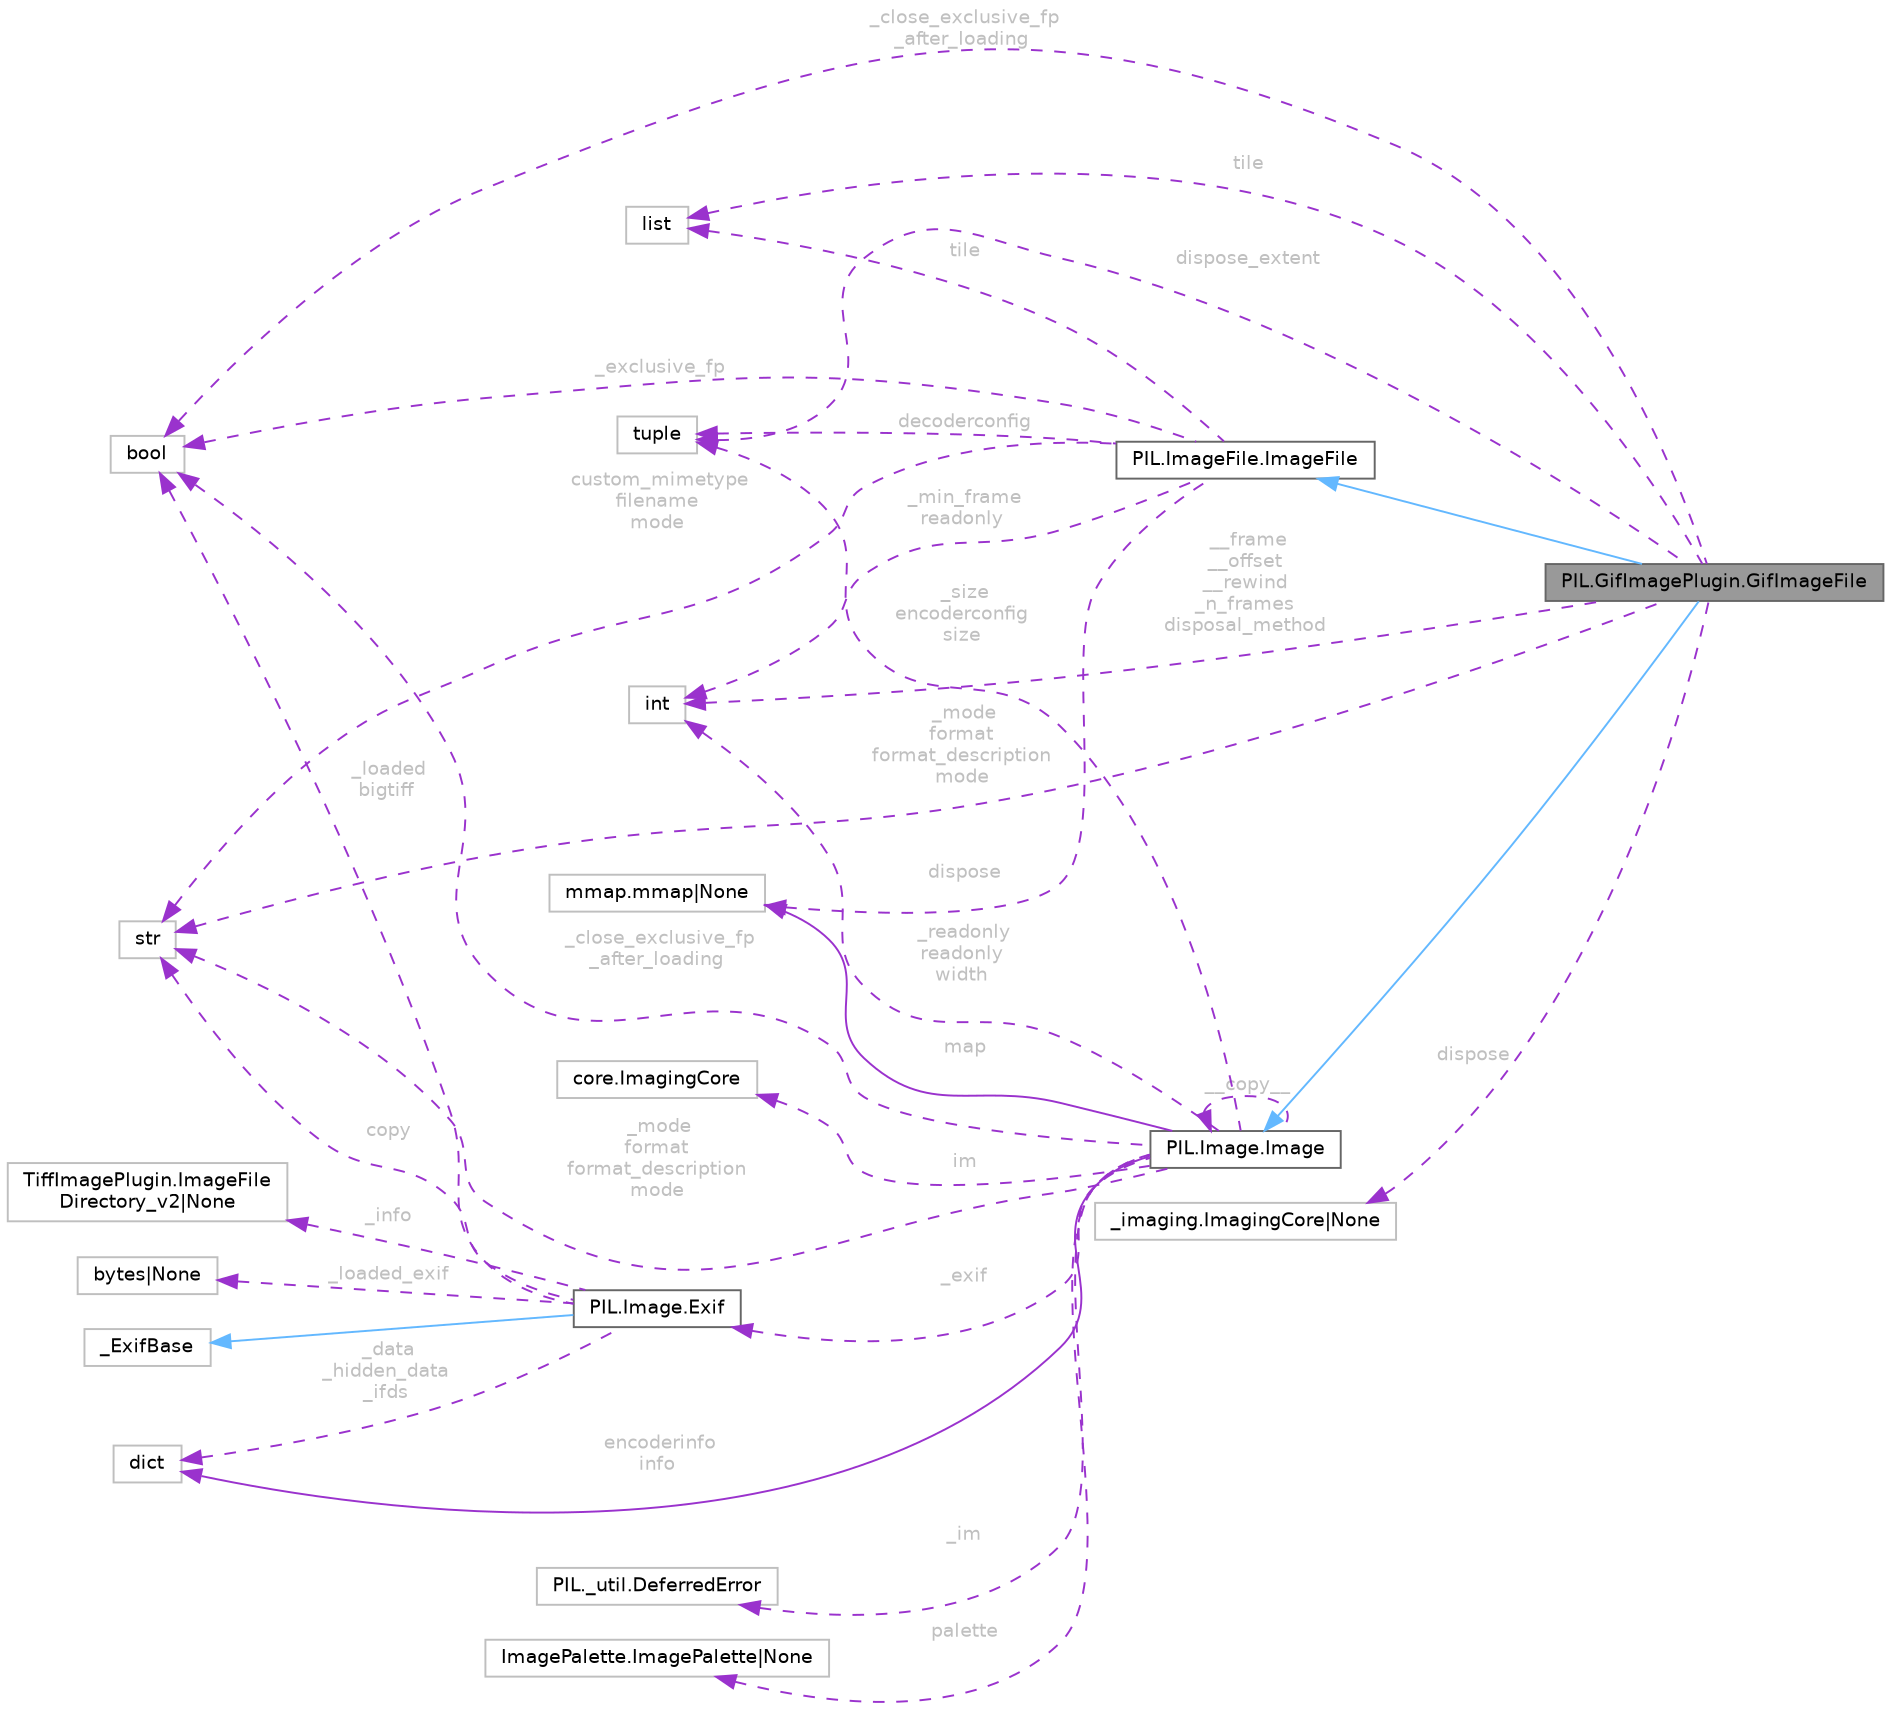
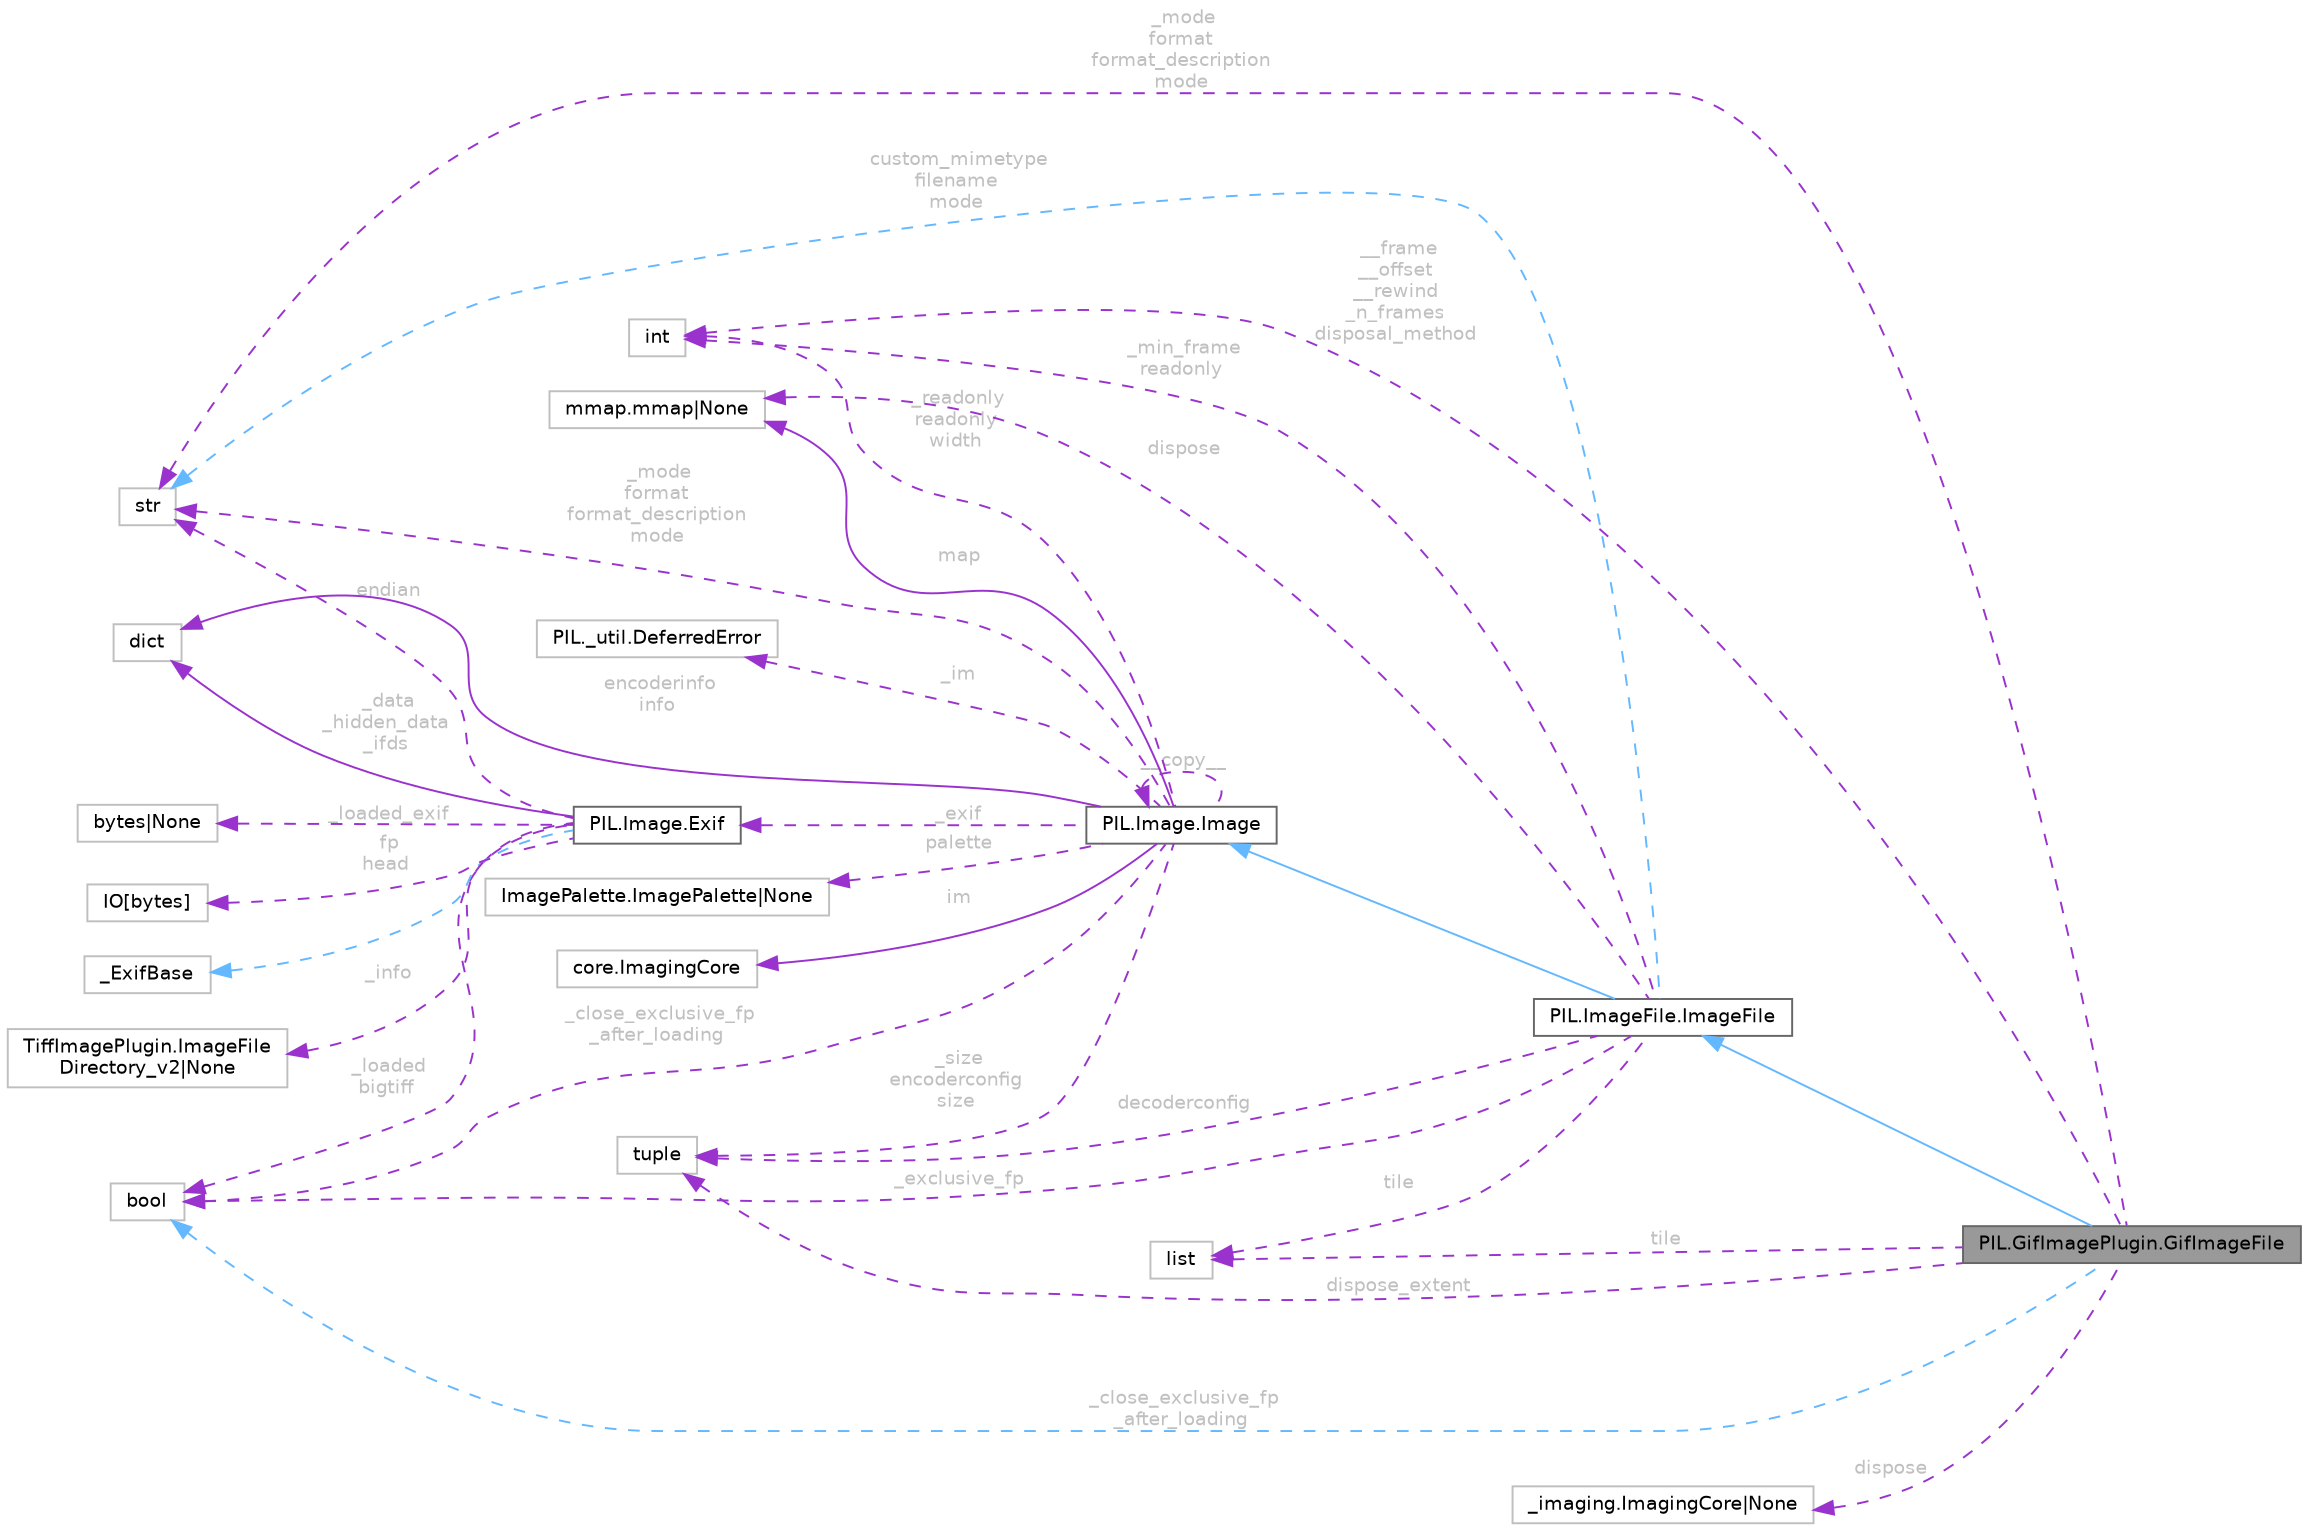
(1011, 51) -> (1140, 1431)
(624, 623) -> (1214, 198)
(1496, 865) -> (1432, 925)
none -> (148, 903)
(386, 1131) -> (386, 591)
(947, 1185) -> (977, 931)
(402, 1328) -> (415, 924)
(418, 1414) -> (370, 773)
